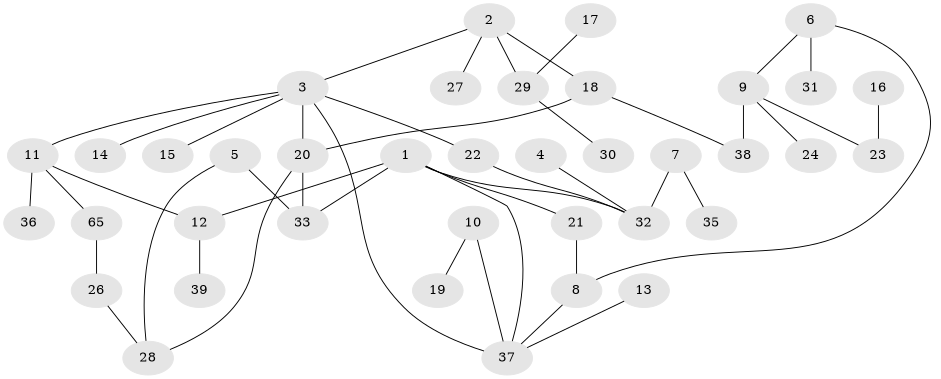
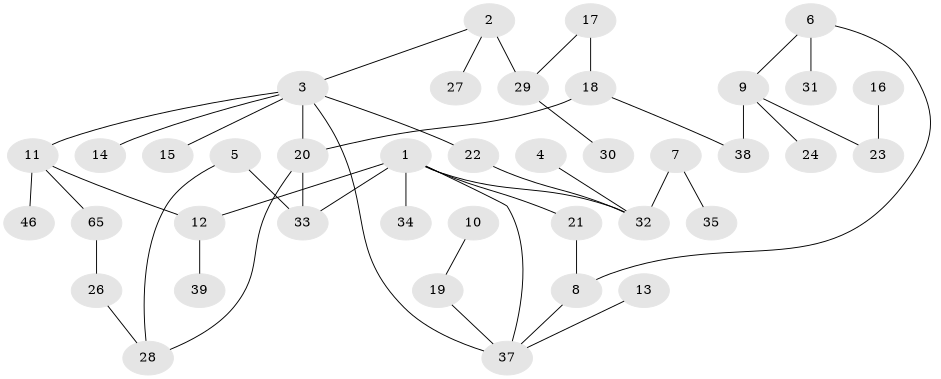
(540, 54) -> (591, 54)
(29, 223) -> (29, 223)
none -> (406, 223)
(490, 291) -> (473, 324)
